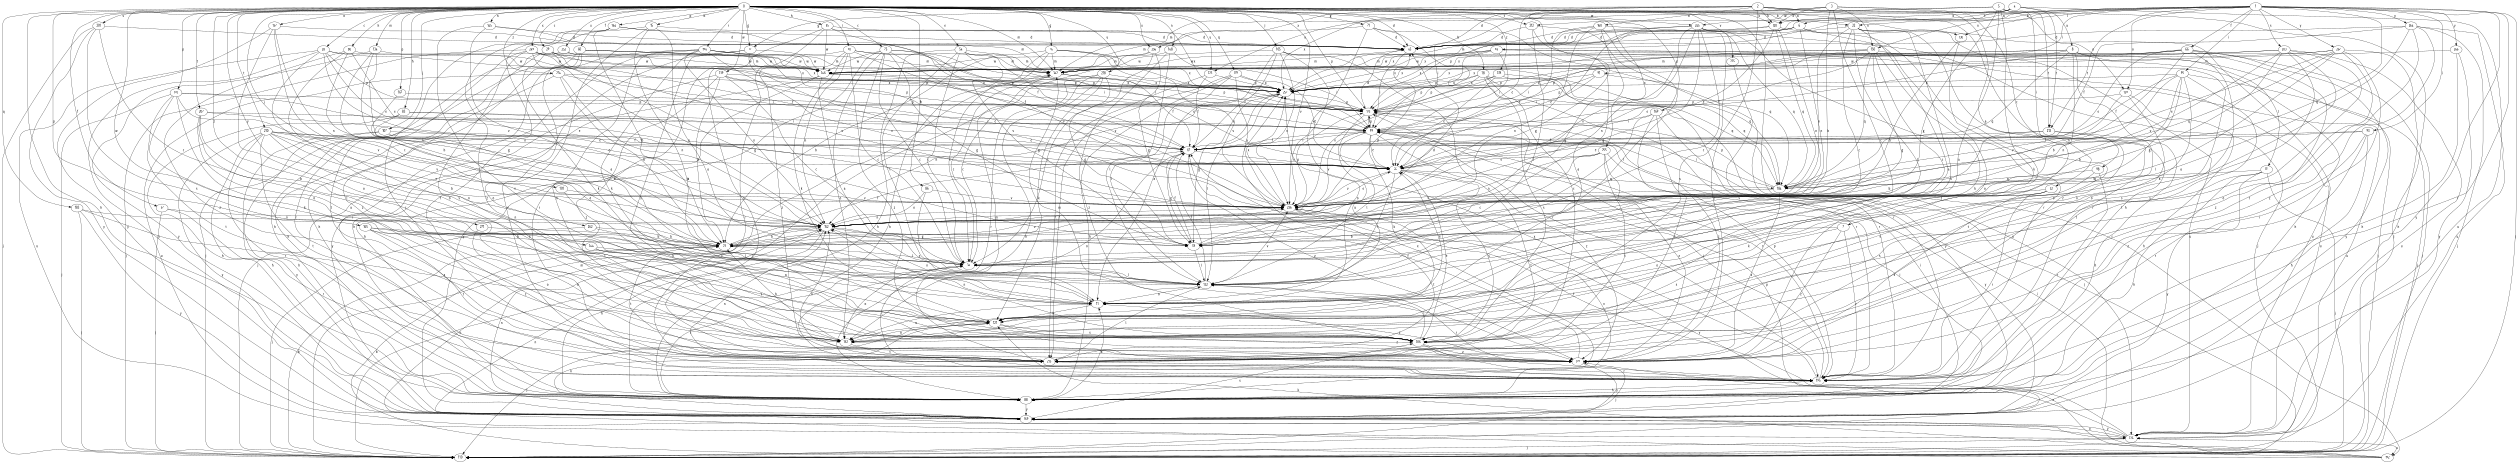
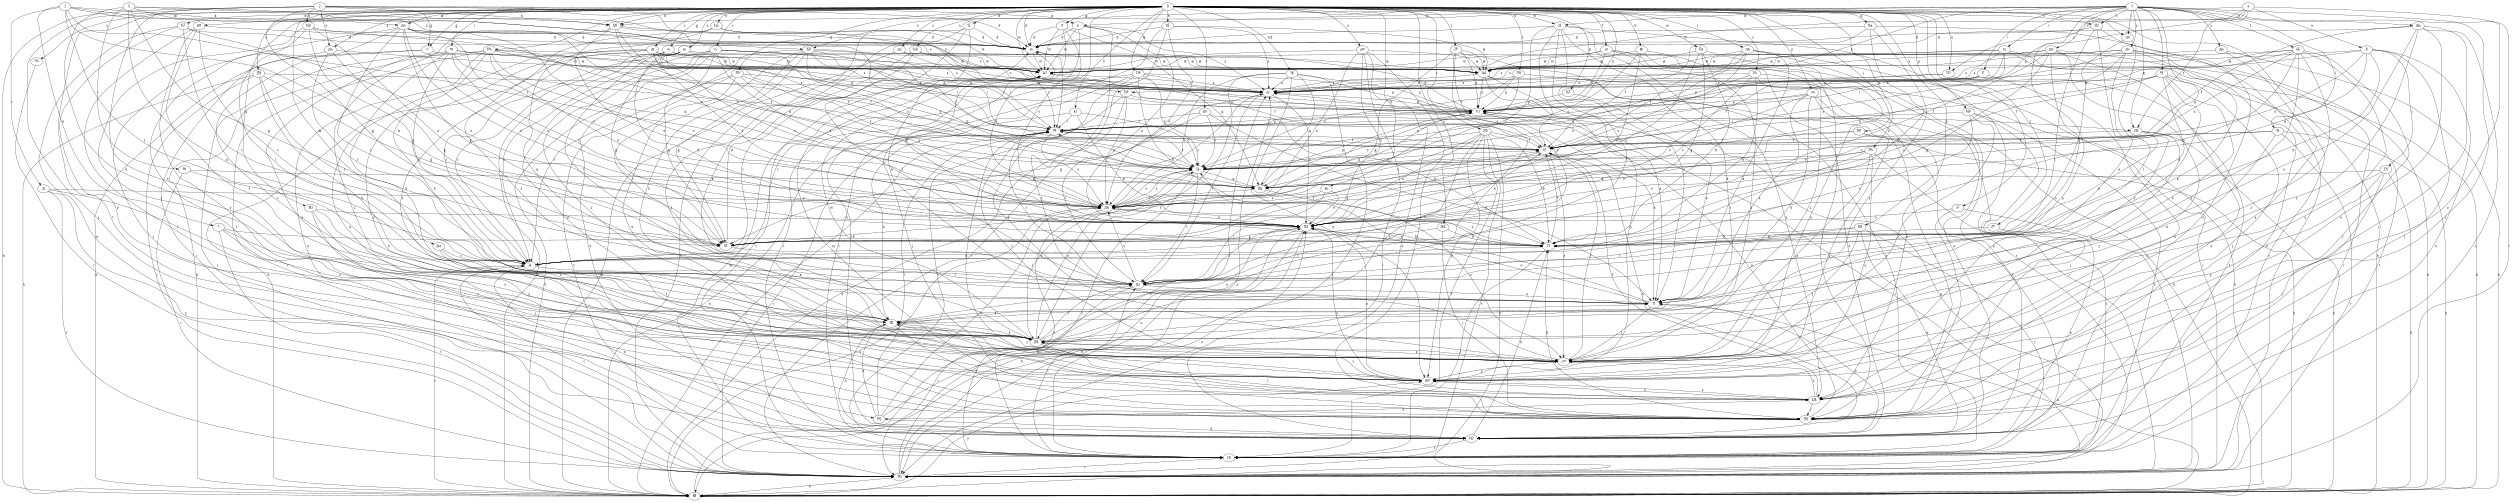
(562, 189) -> none
(1338, 451) -> (1174, 429)
